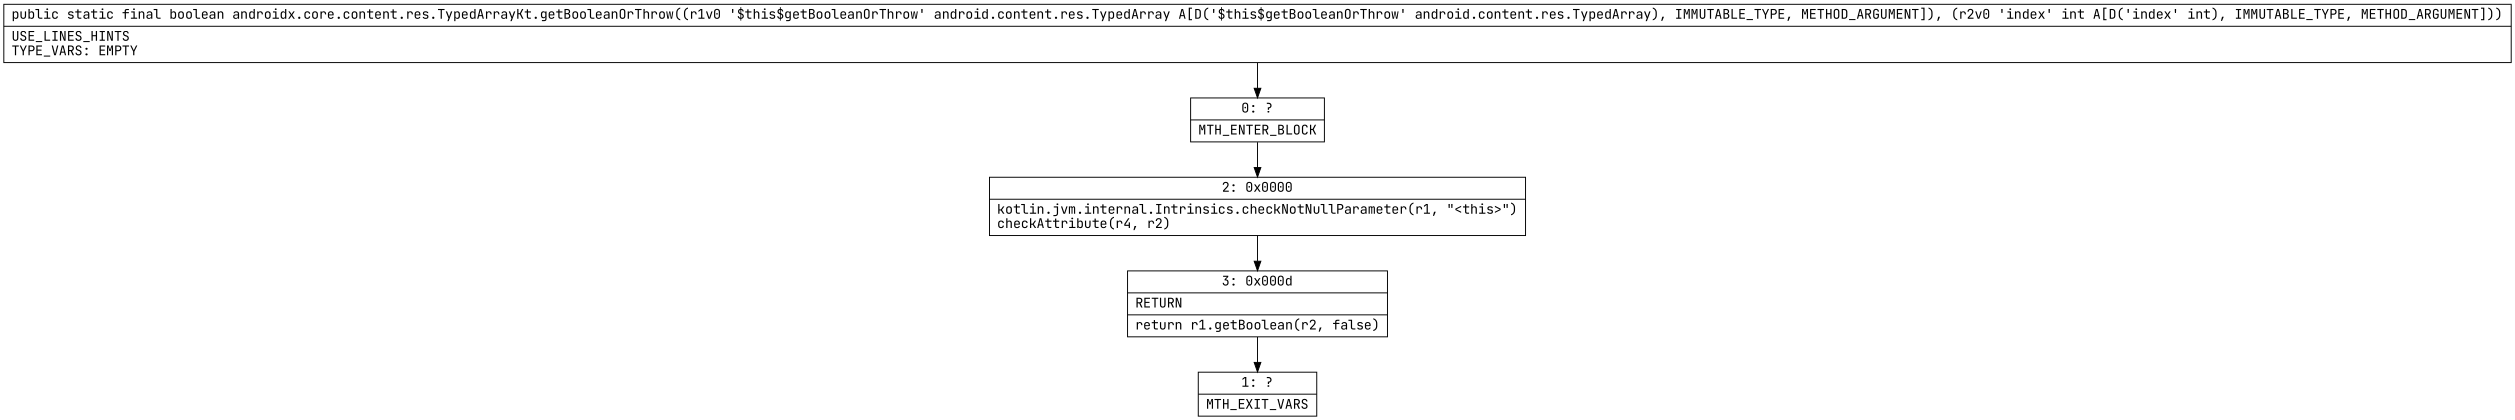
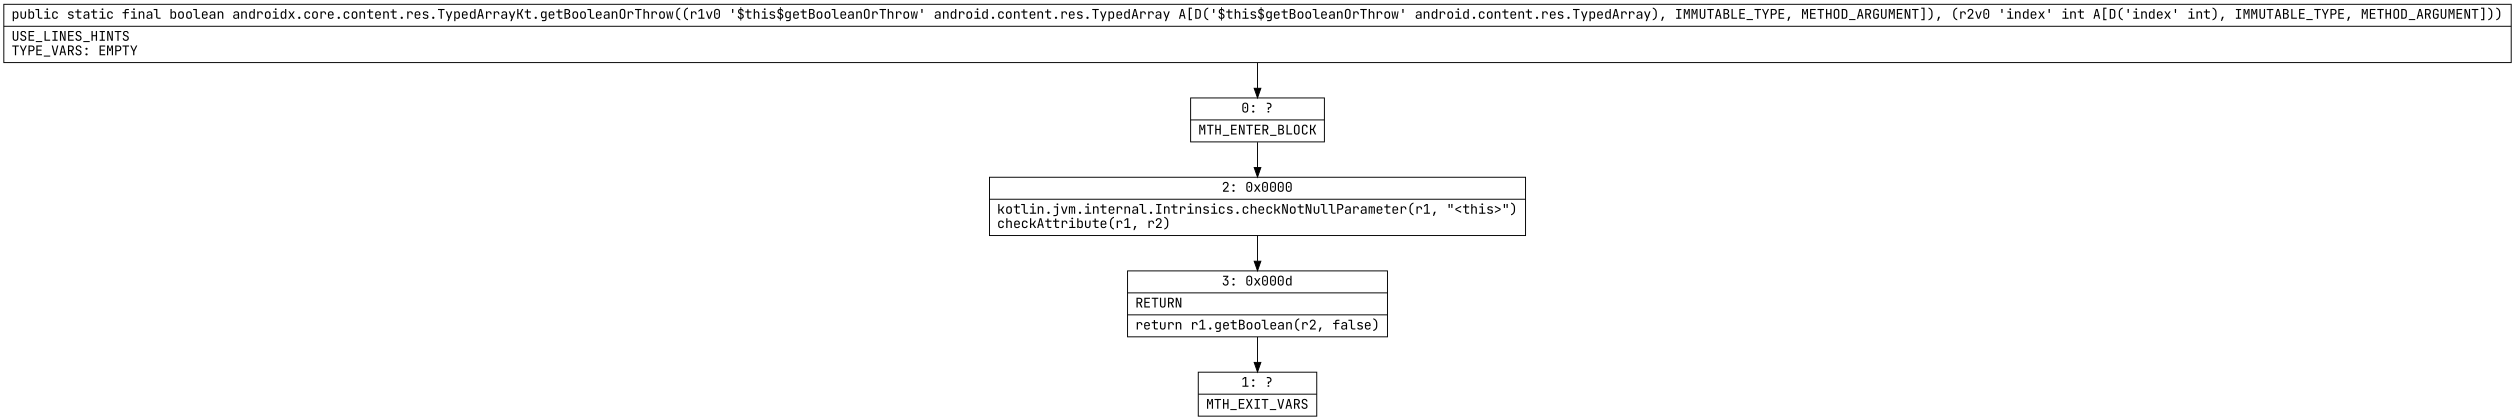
(1084, 224) -> (1084, 224)
